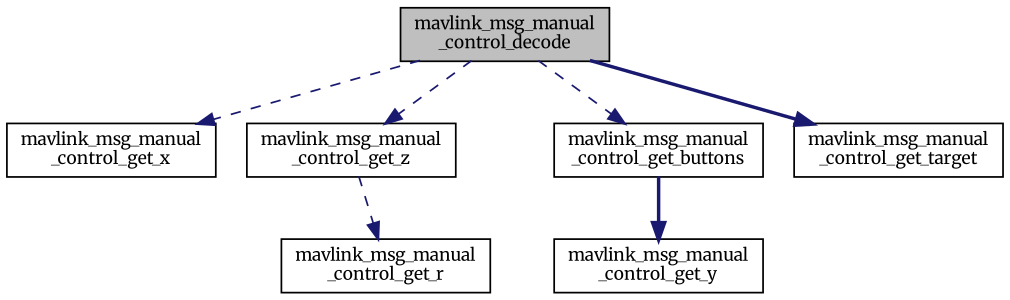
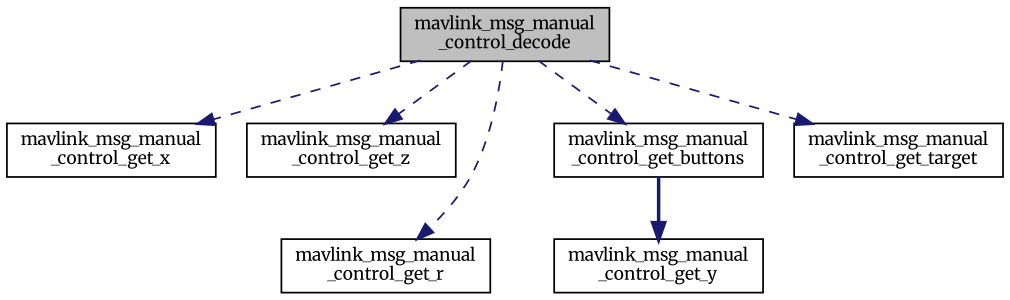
(693, 90) -> (693, 90)
(366, 200) -> (482, 152)
